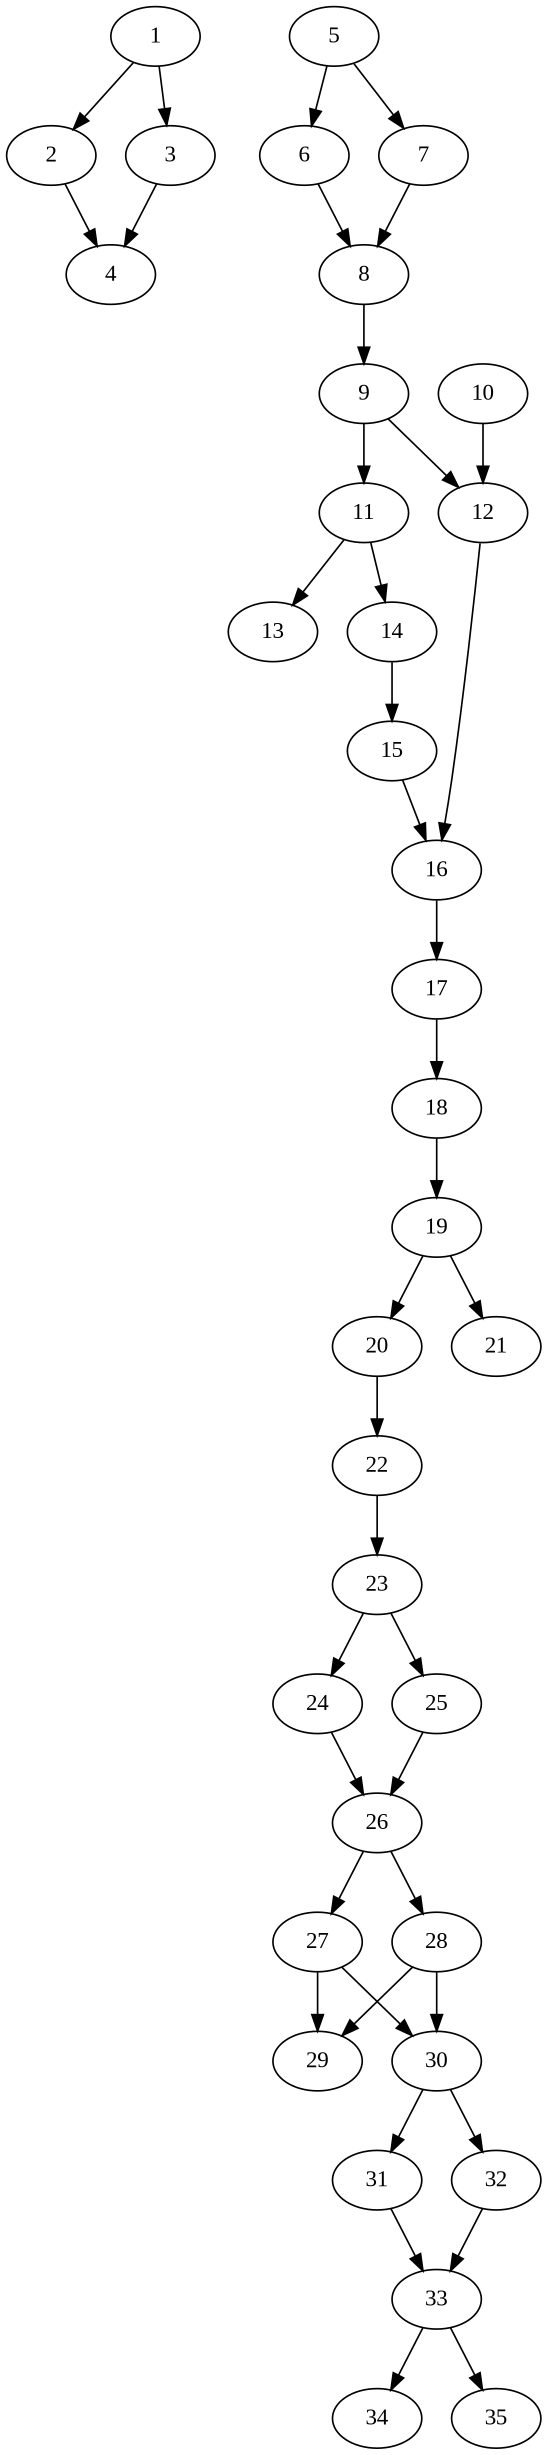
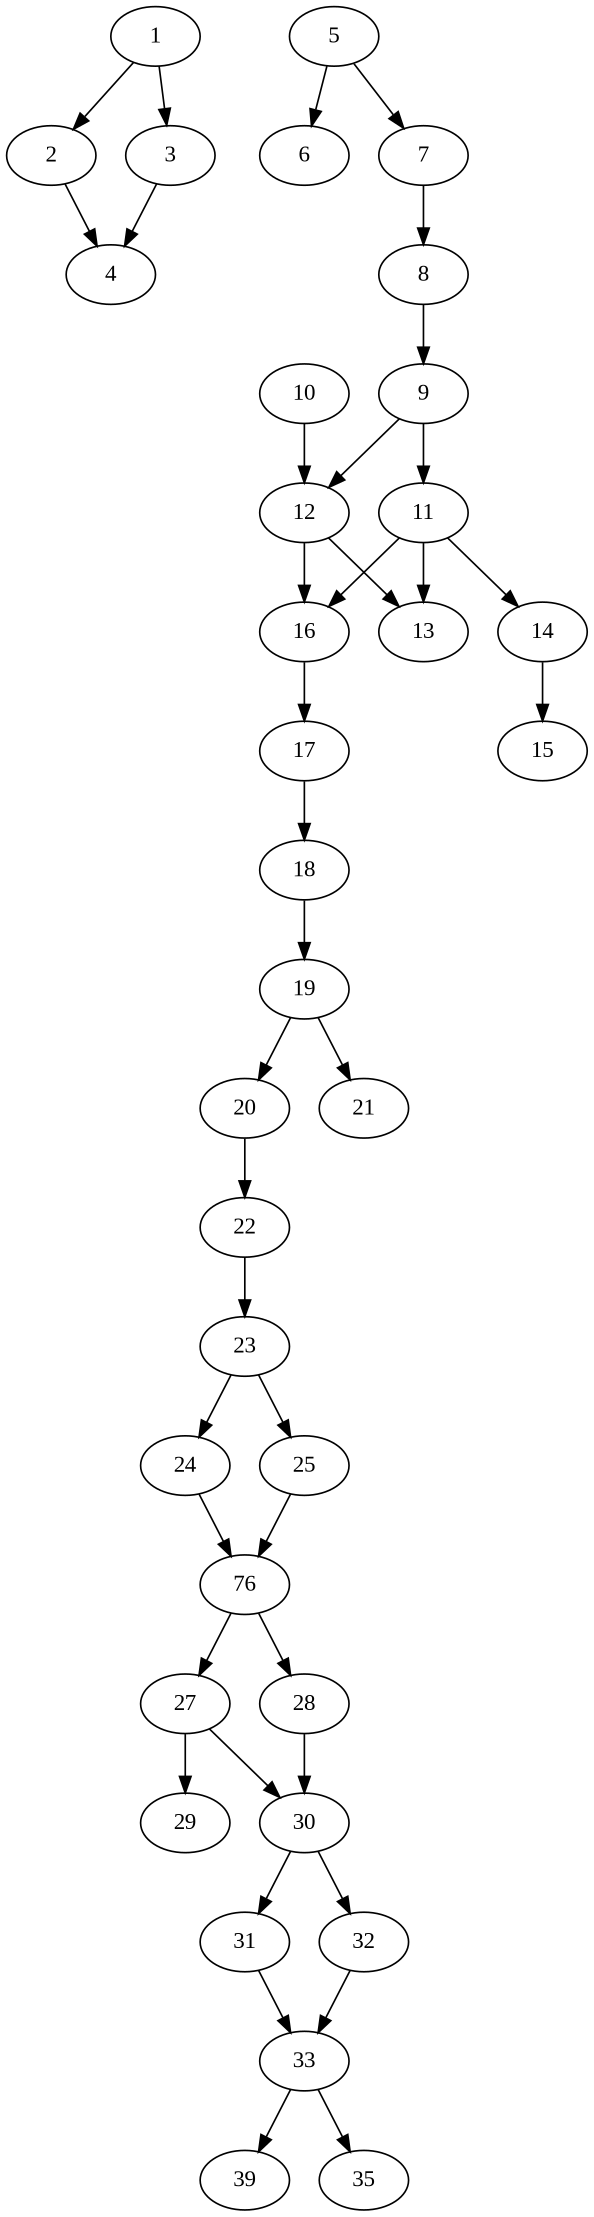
(330, 208) -> none
none -> (356, 565)
(411, 802) -> (372, 565)
(377, 1823) -> (245, 1585)
(385, 1994) -> none
(377, 2418) -> (245, 2180)
